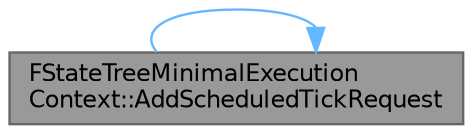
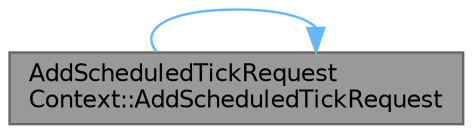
(236, 88) -> (236, 88)
